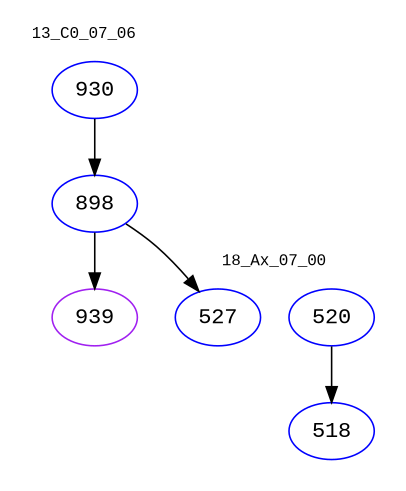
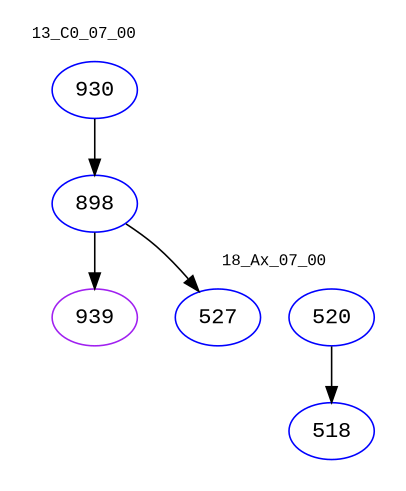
(84, 34) -> (84, 34)
